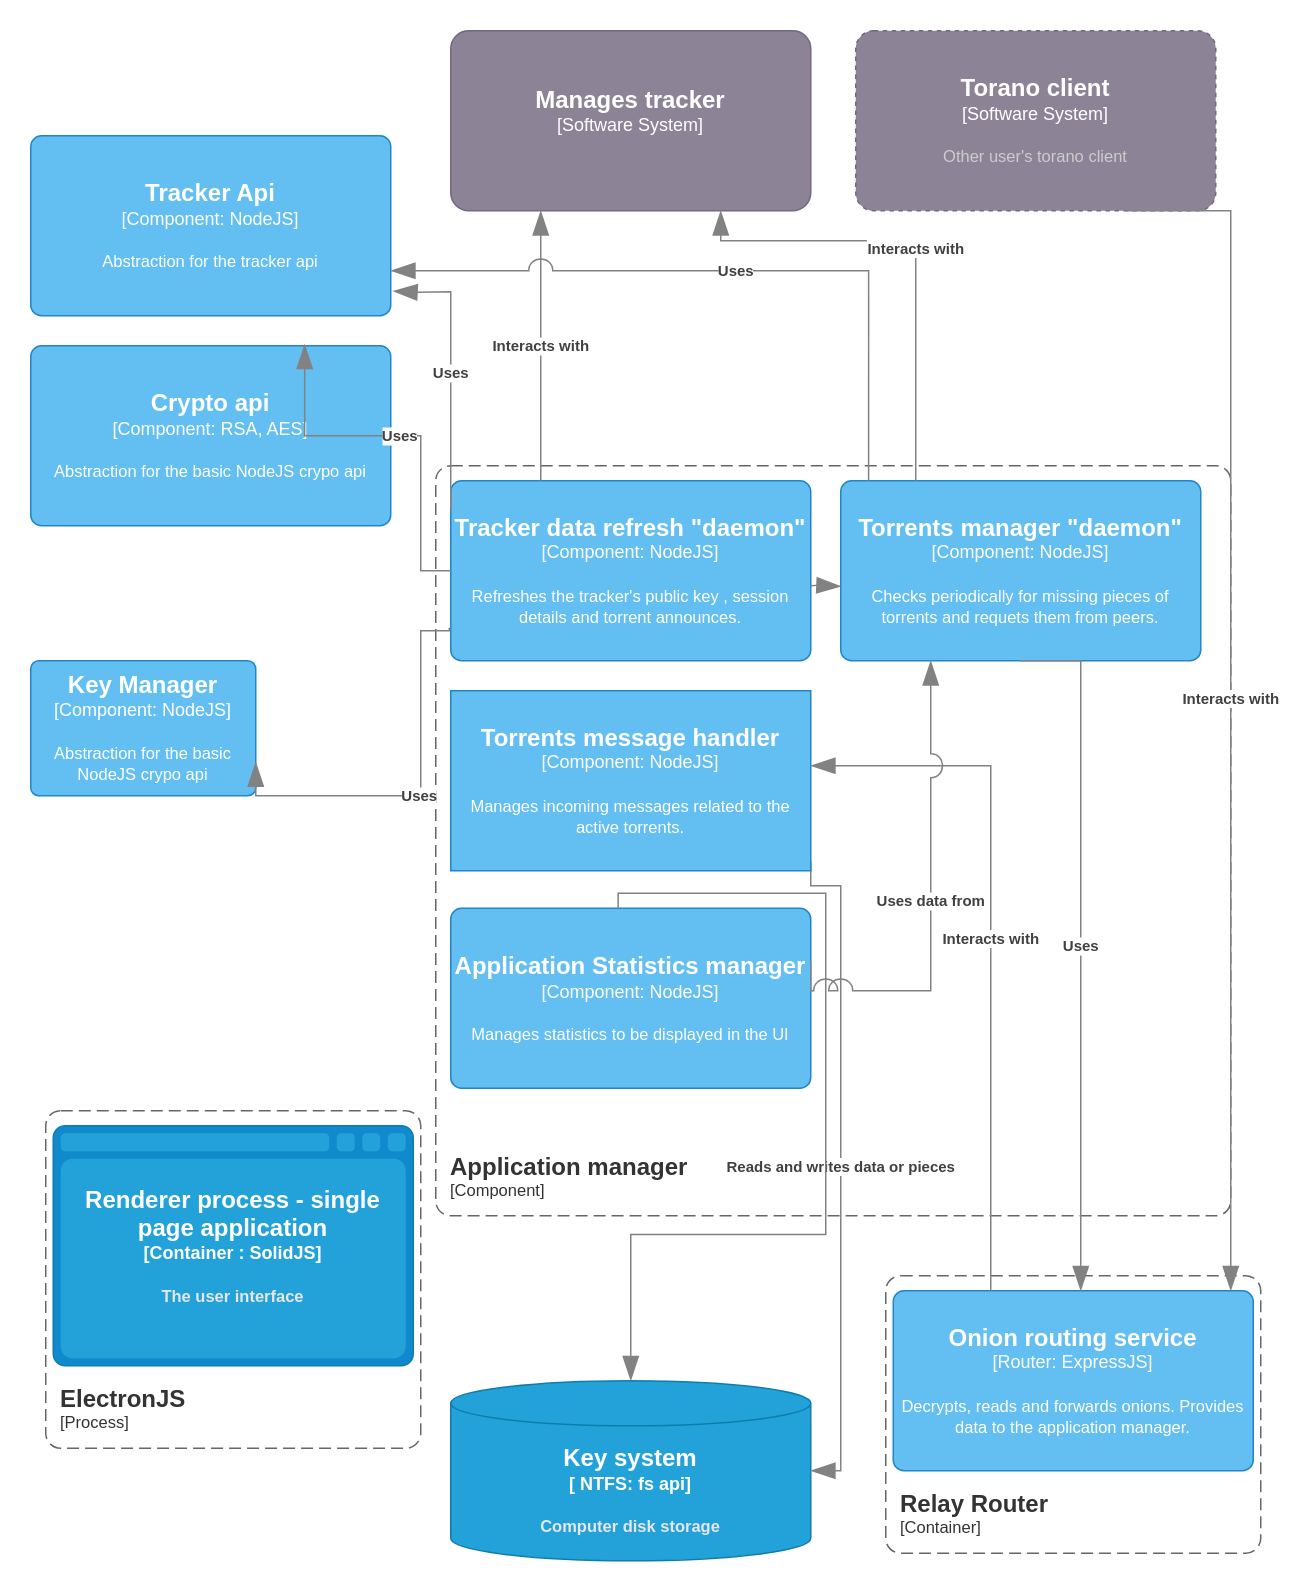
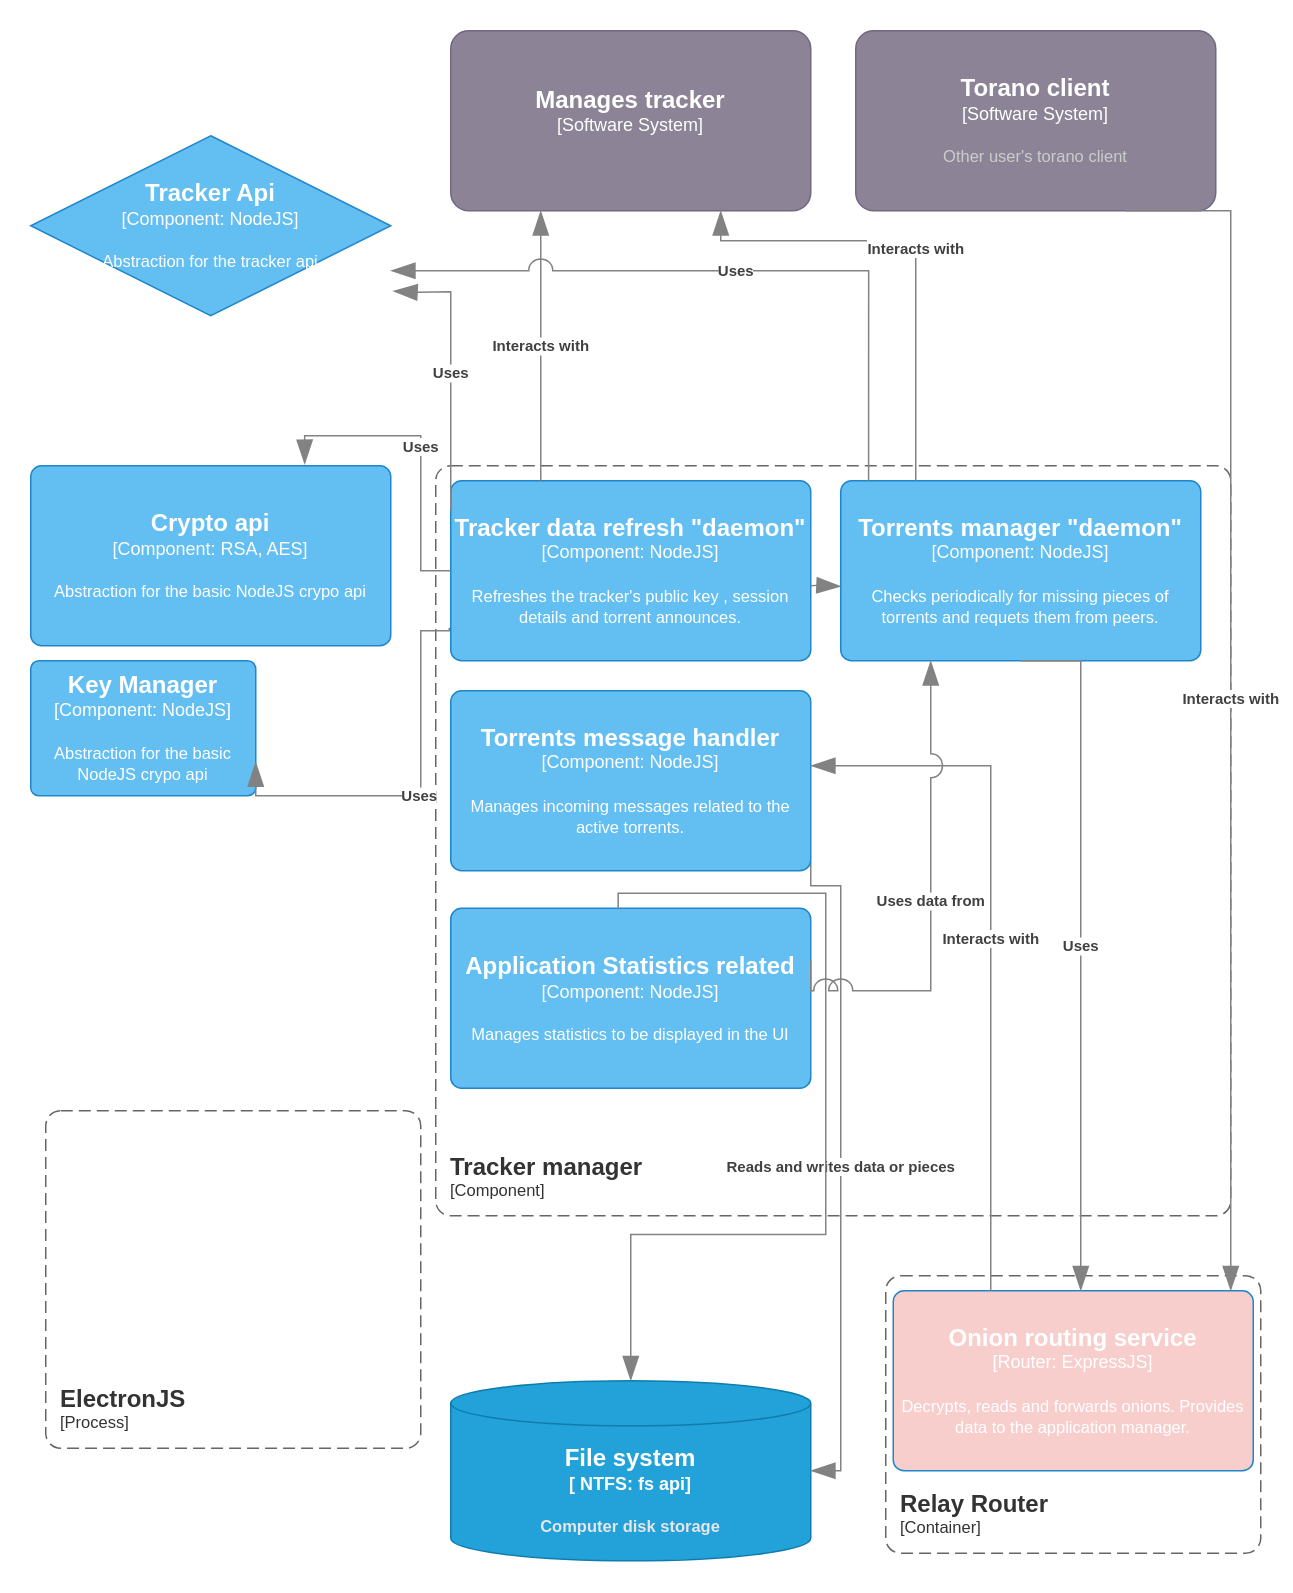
(1036, 121) -> (1036, 121)
(211, 226) -> (211, 226)
(211, 436) -> (211, 556)
(631, 781) -> (631, 781)
(631, 998) -> (631, 998)
(530, 1179) -> (518, 1179)
(233, 1246) -> none
(1073, 1381) -> (1073, 1381)
(631, 1490) -> (631, 1490)
